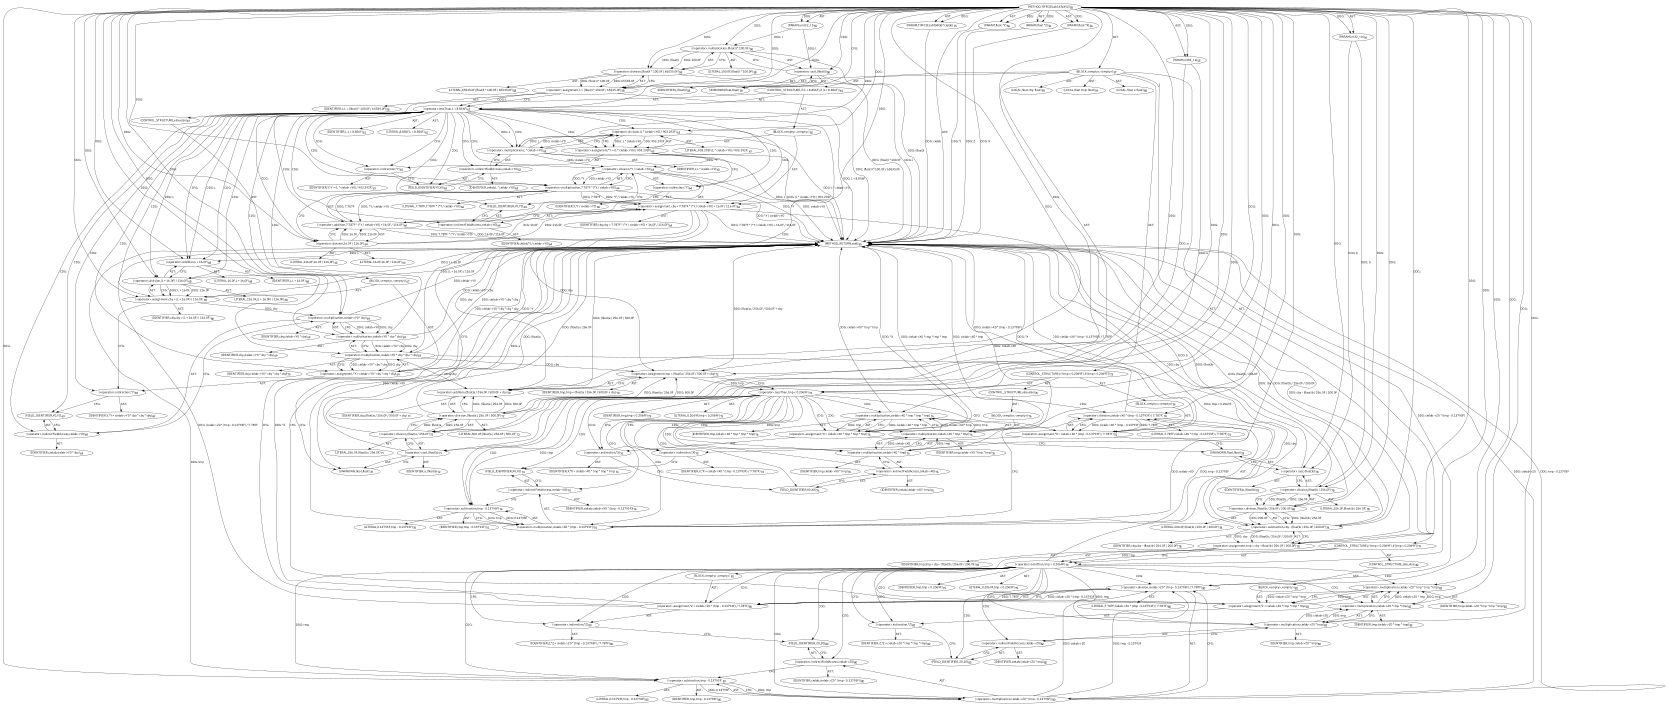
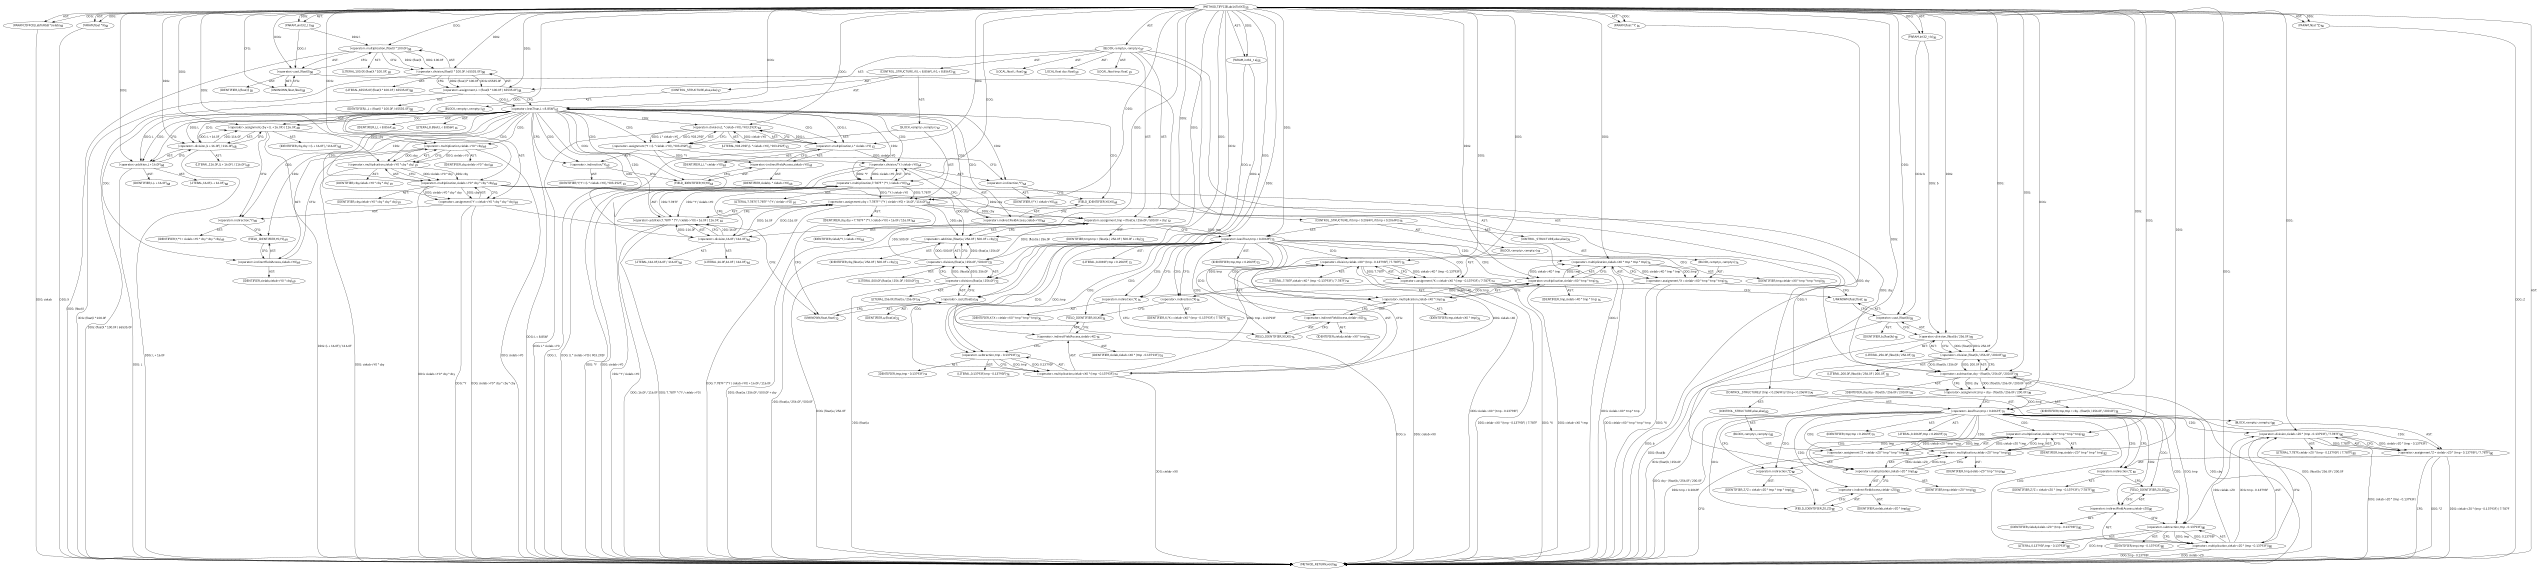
(518, 249) -> (133, 549)
(289, 374) -> (399, 202)
